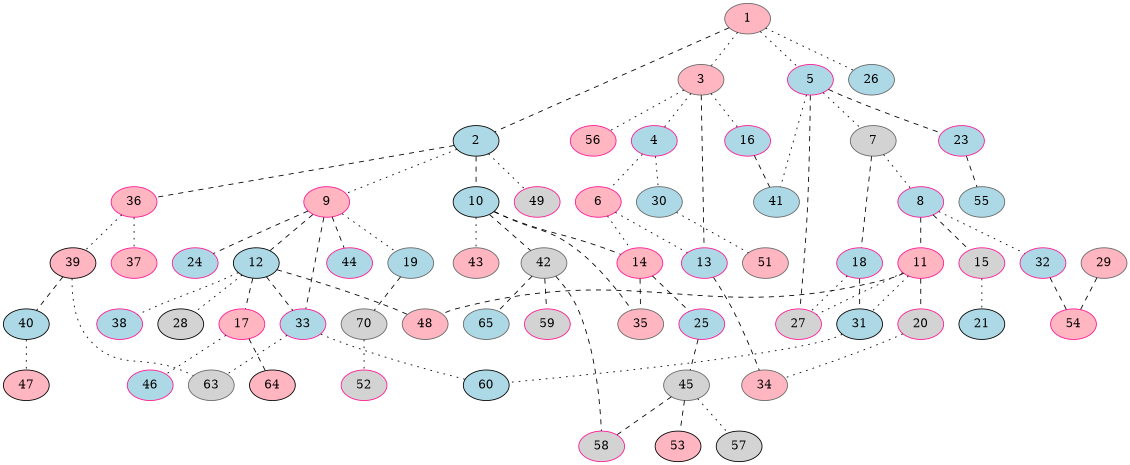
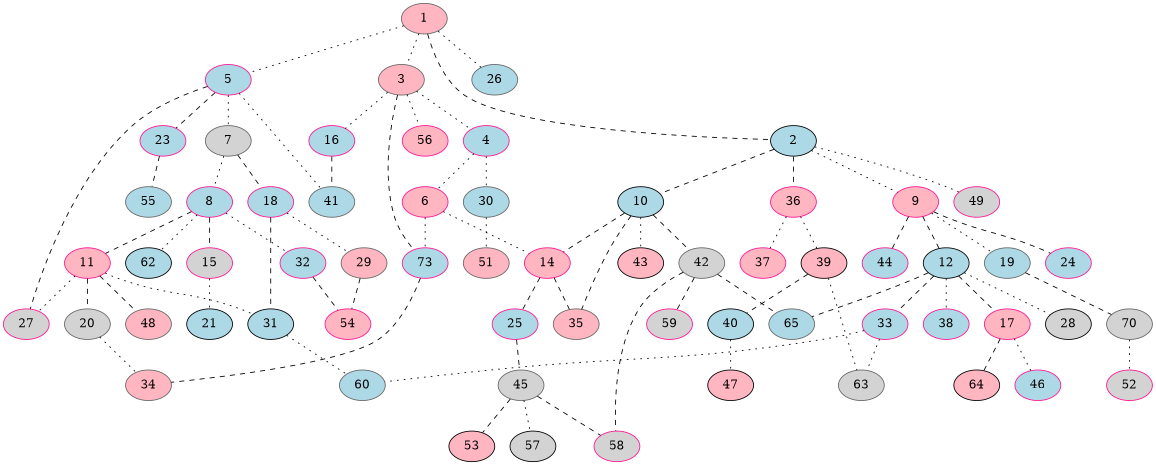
none -> (149, 263)
(315, 263) -> none
(476, 263) -> (641, 263)
(704, 263) -> (425, 263)
(343, 290) -> (871, 296)
(826, 297) -> (317, 233)
(921, 324) -> (87, 324)
(486, 385) -> (362, 385)
